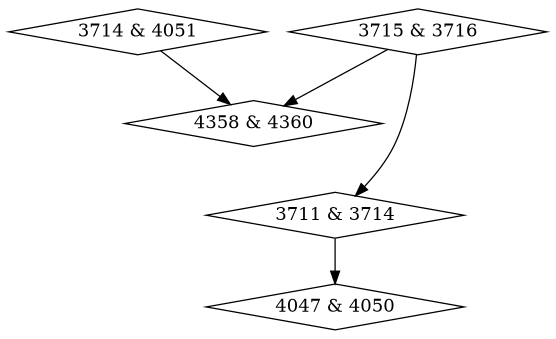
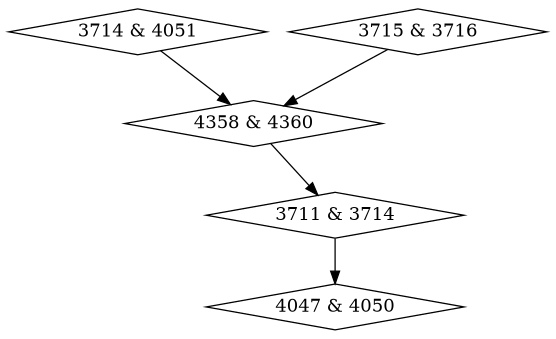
(402, 125) -> (290, 165)
